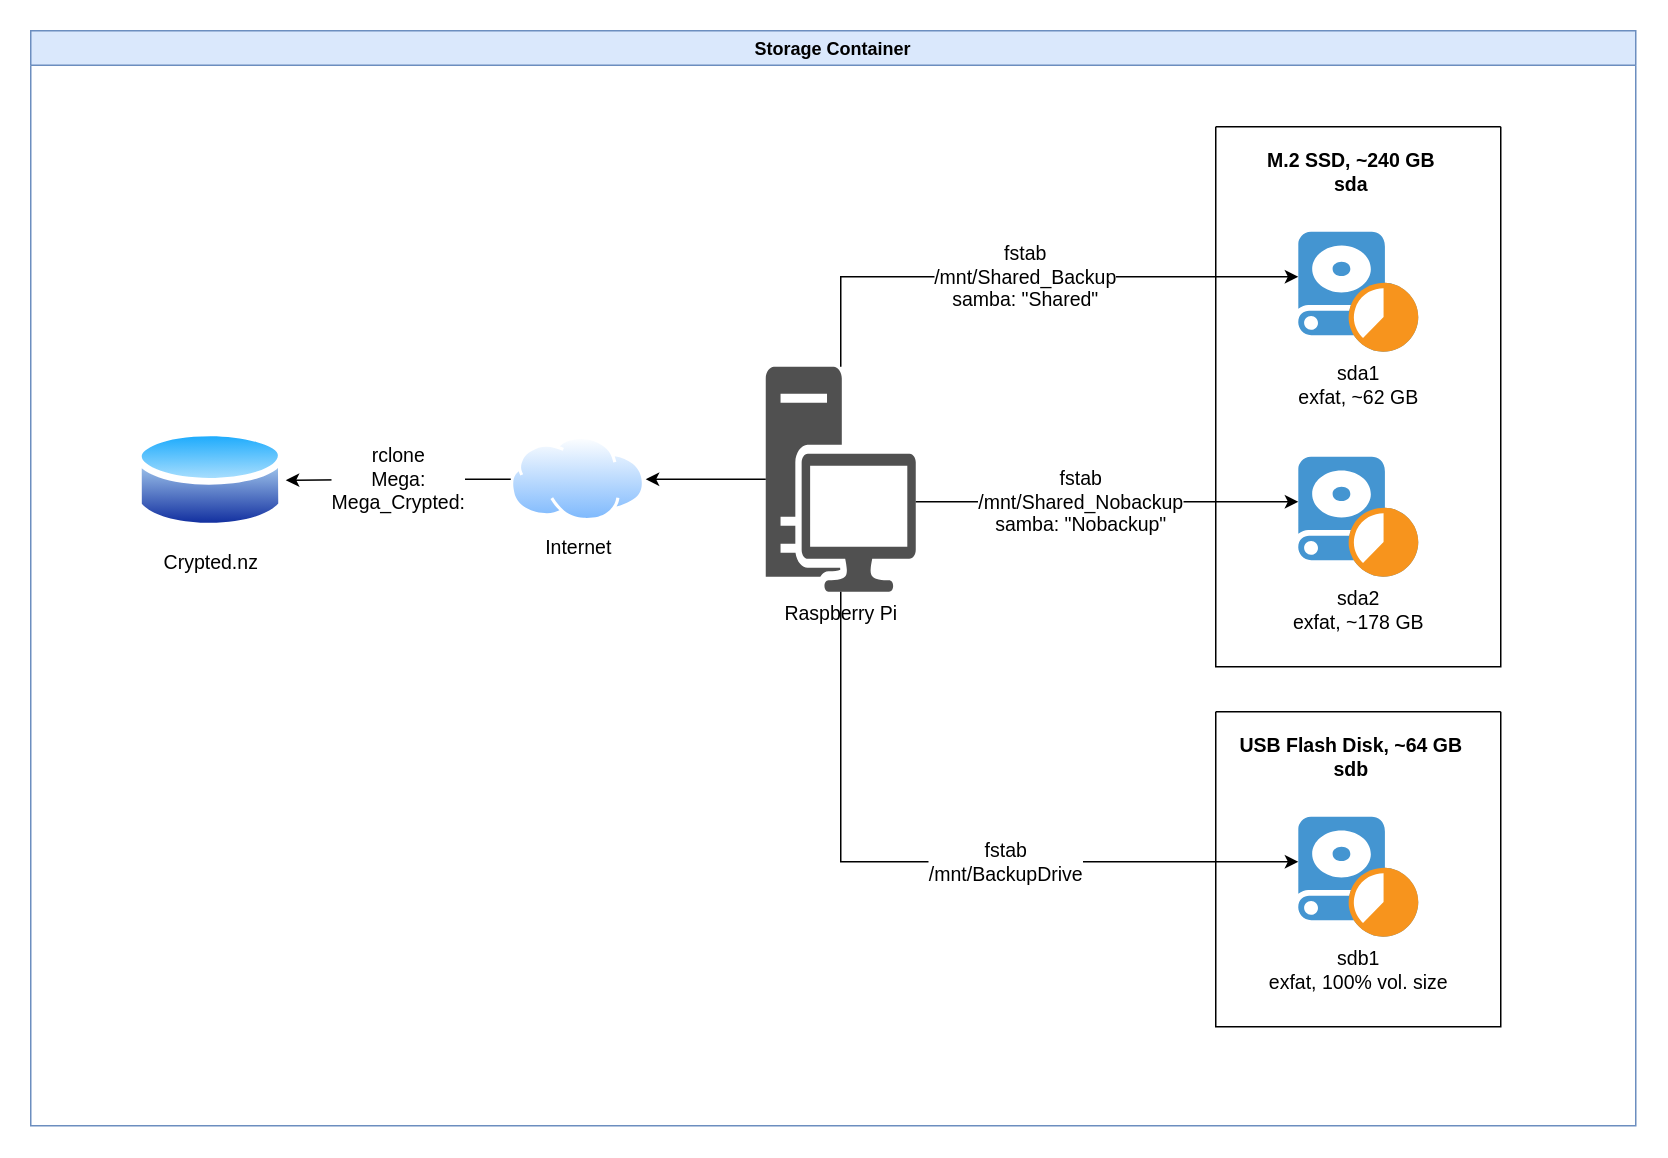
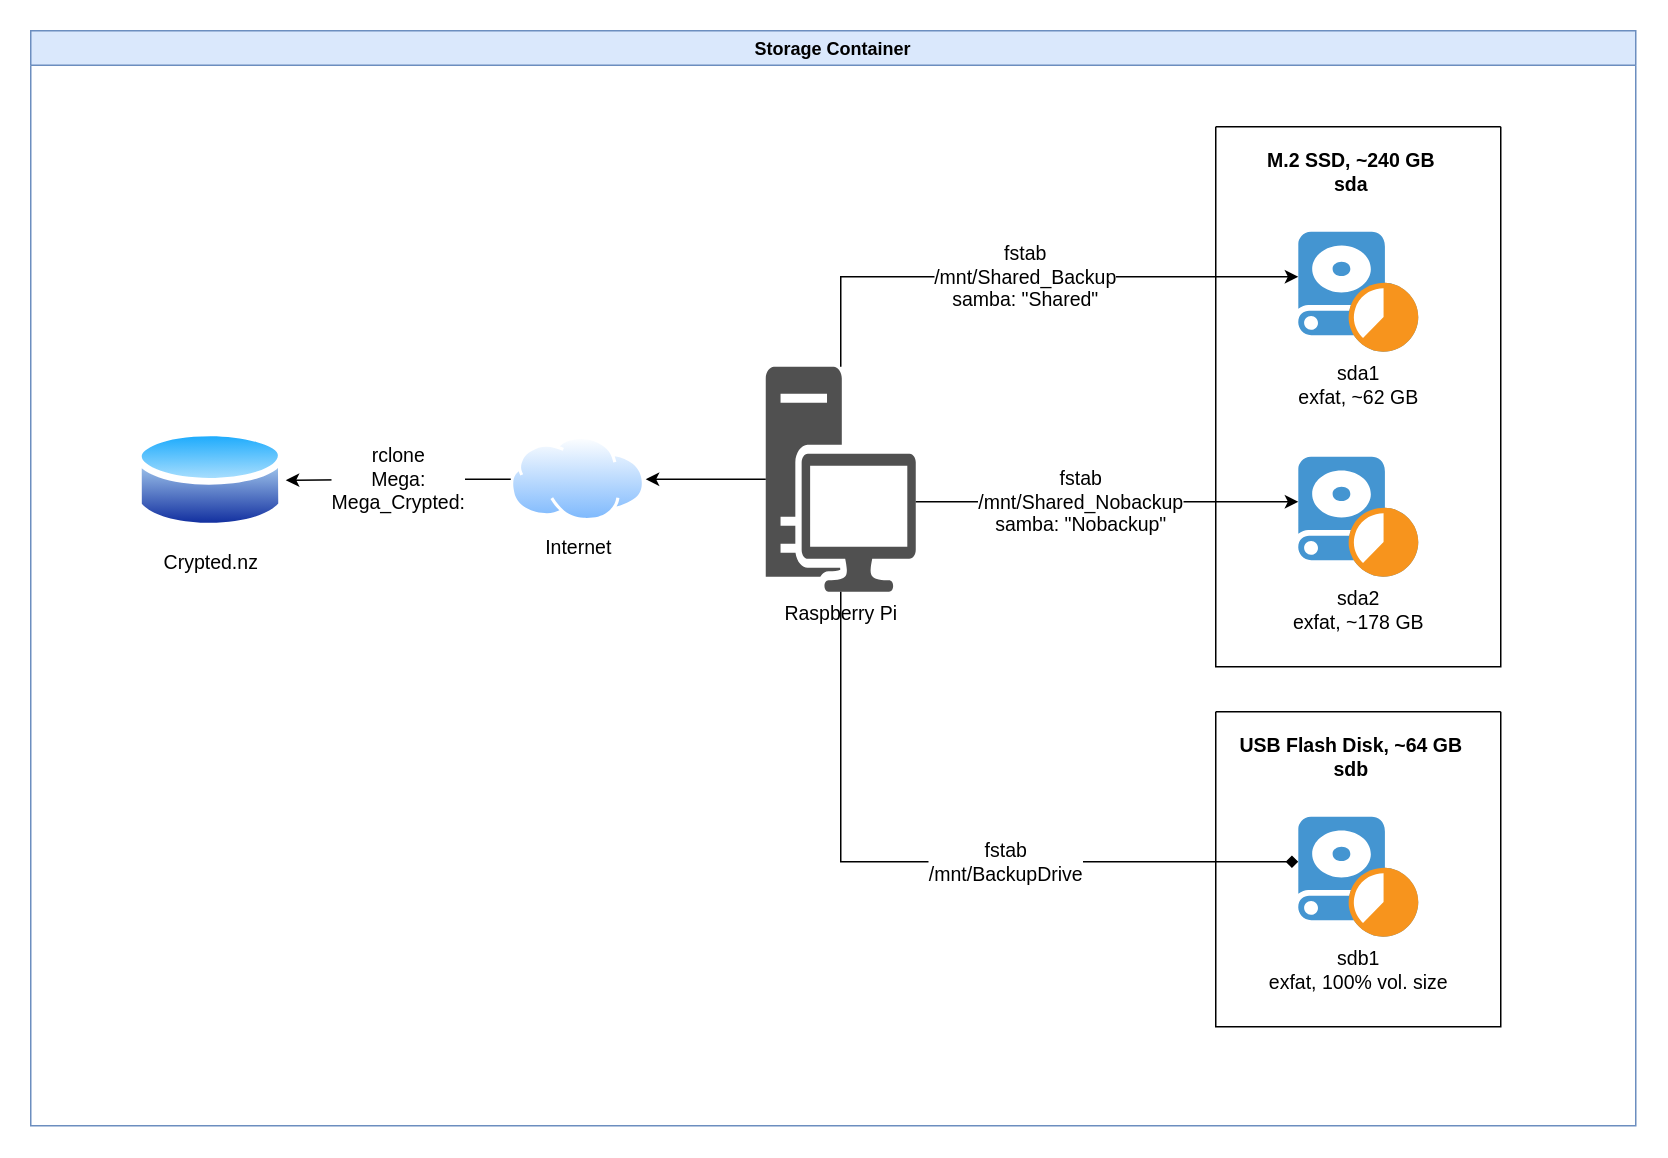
(1287, 862) -> (1286, 862)
